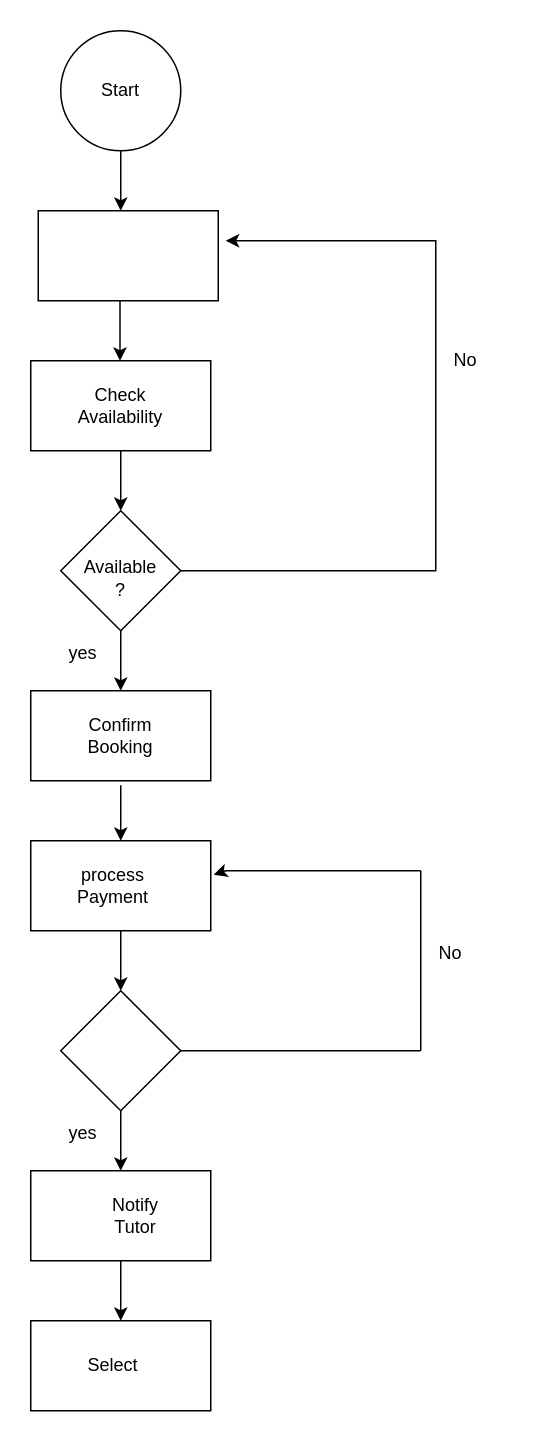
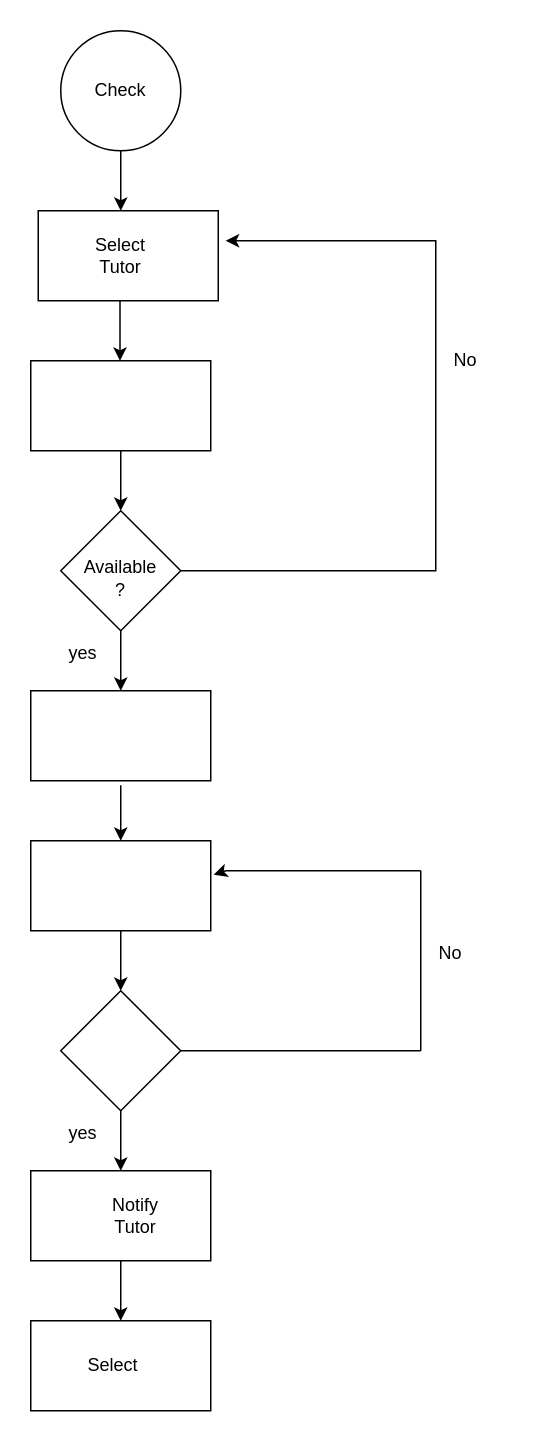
(121, 91) -> (121, 91)
none -> (121, 256)
(121, 406) -> none
(121, 736) -> none
(113, 886) -> none
